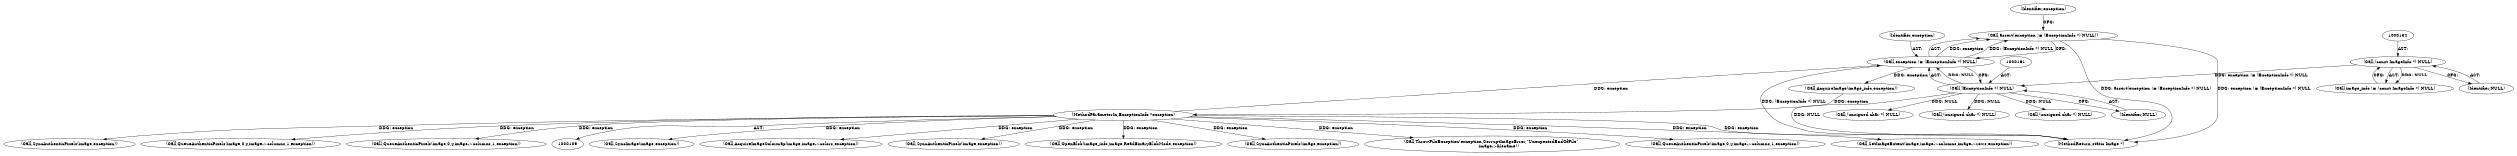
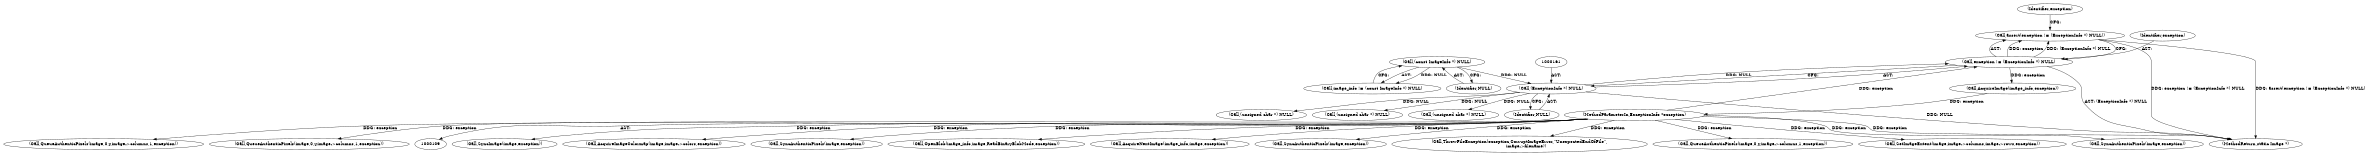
(2398, 36) -> none
(2261, 75) -> (1514, 75)
(1794, 102) -> (2116, 102)
none -> (1170, 144)
